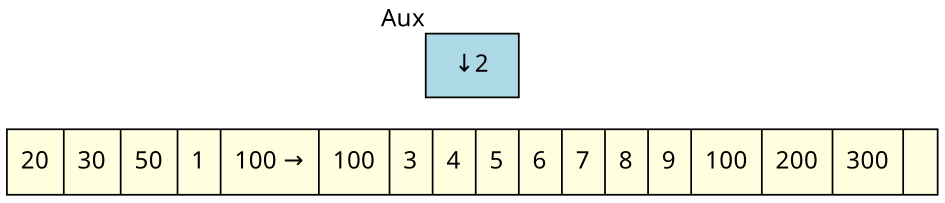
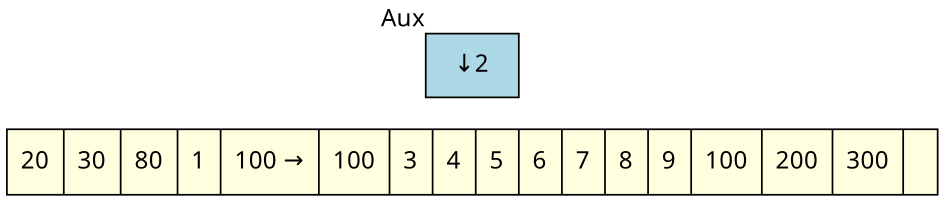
(149, 161) -> (149, 161)
